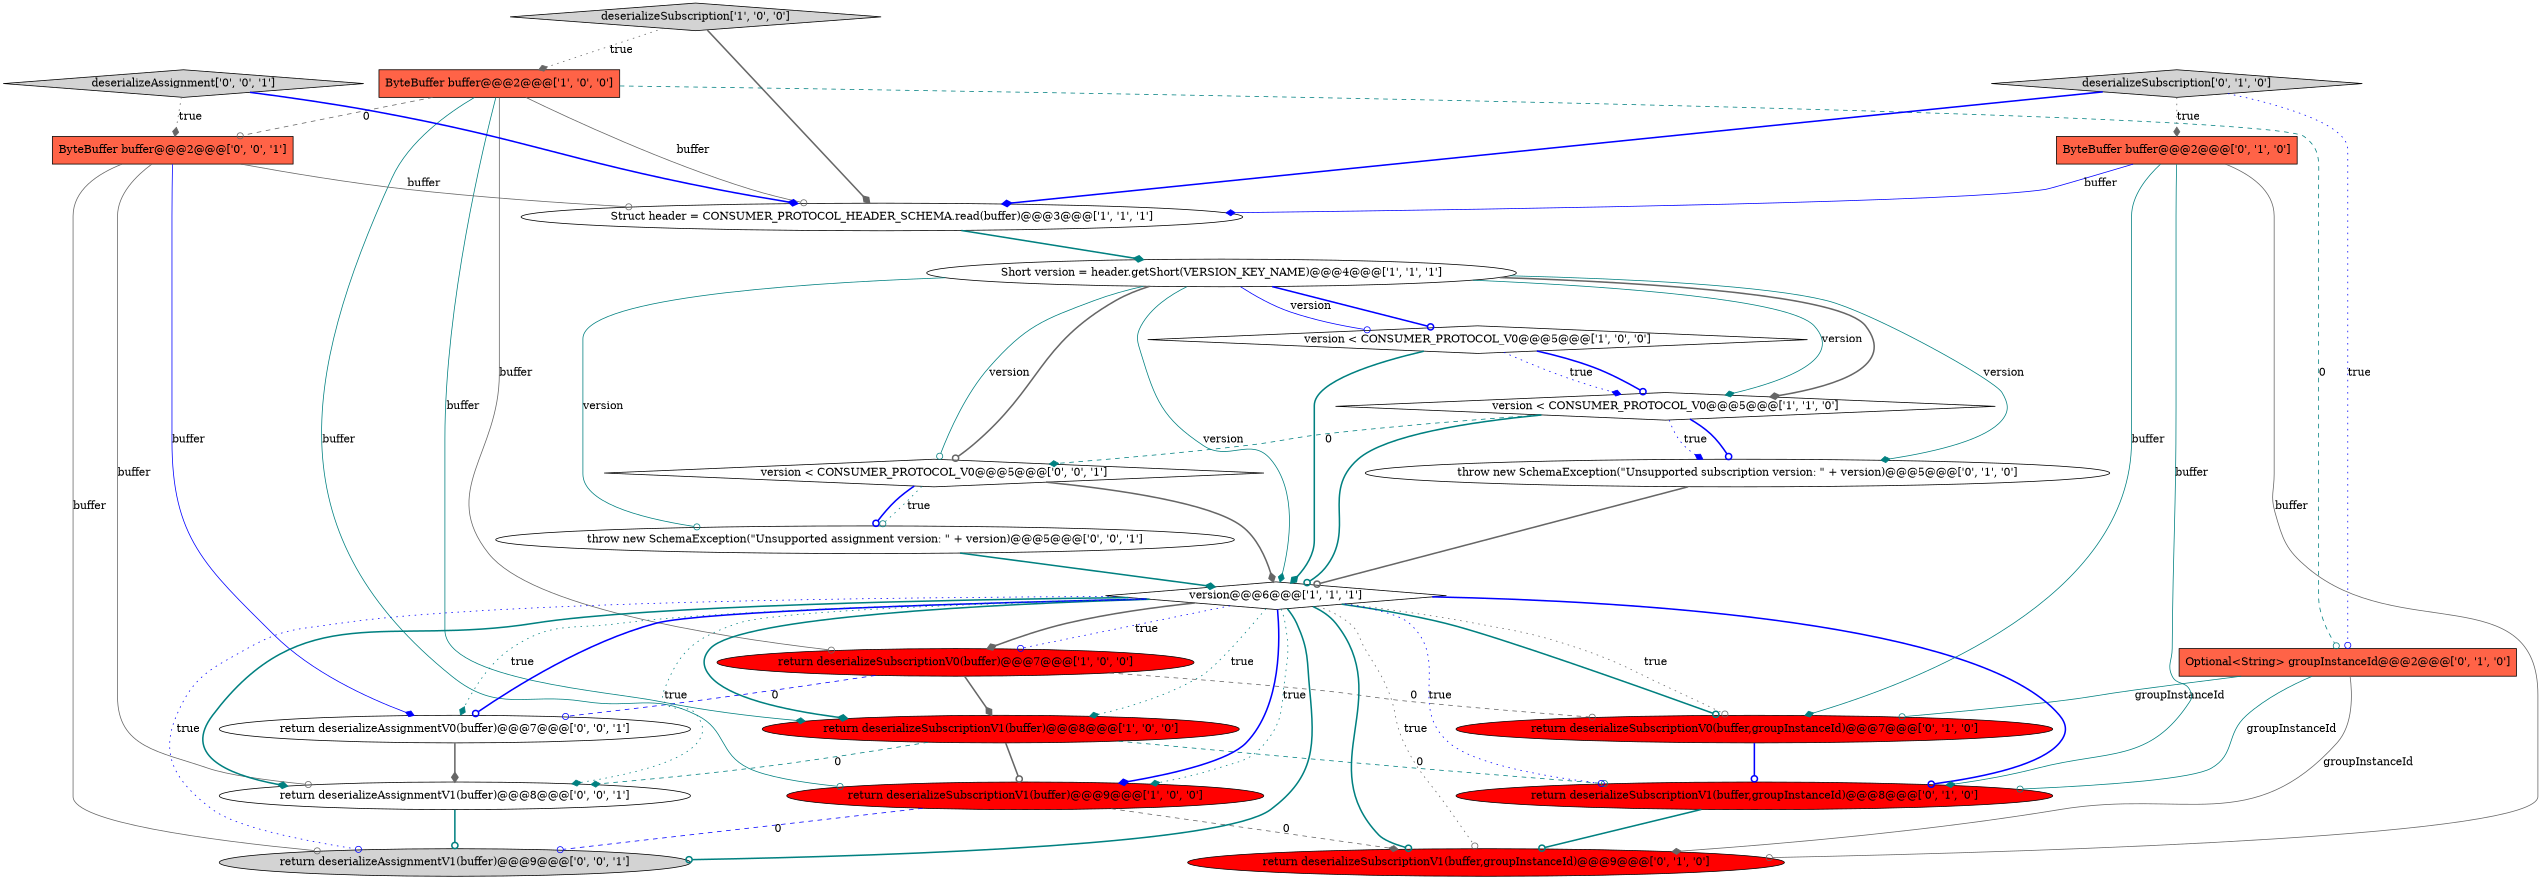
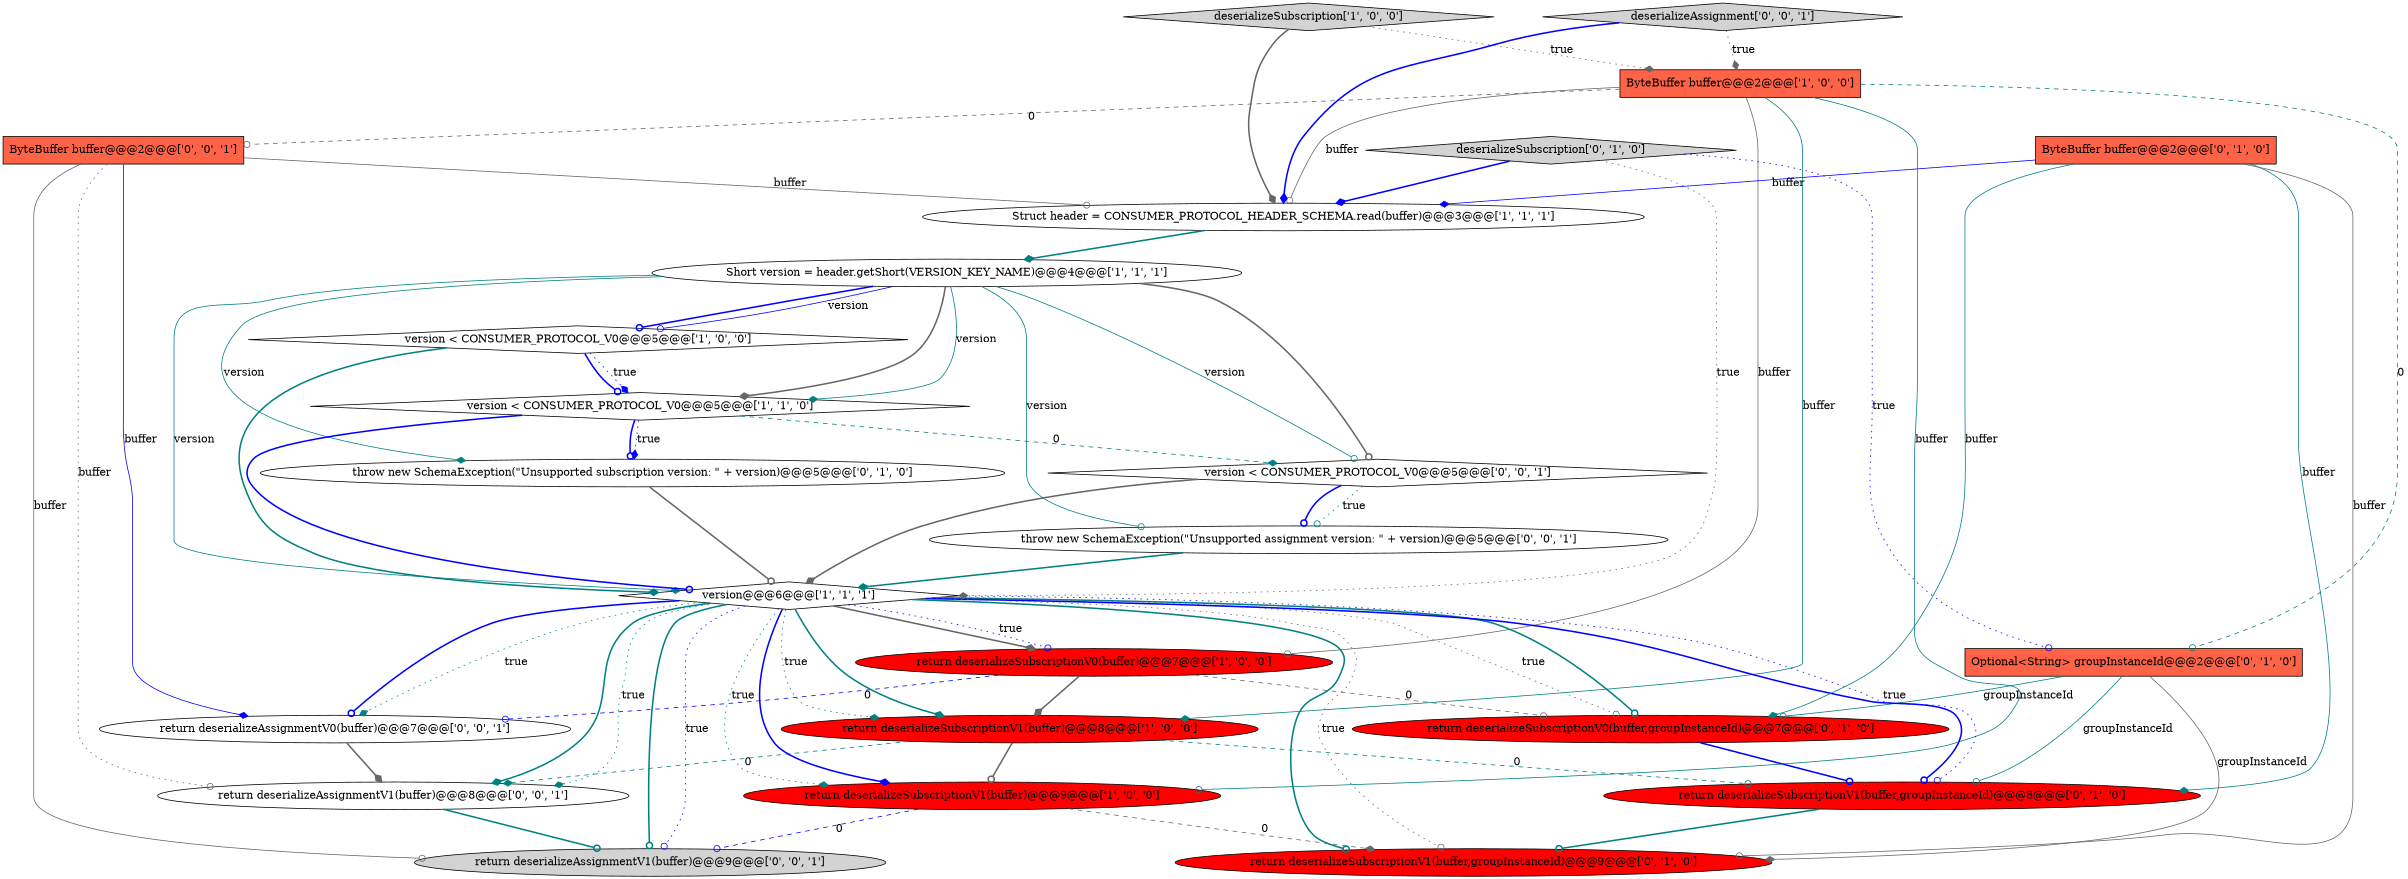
(179, 112) -> (1730, 46)
(2177, 112) -> (1565, 576)
(1381, 446) -> (315, 525)
(118, 536) -> (78, 517)
